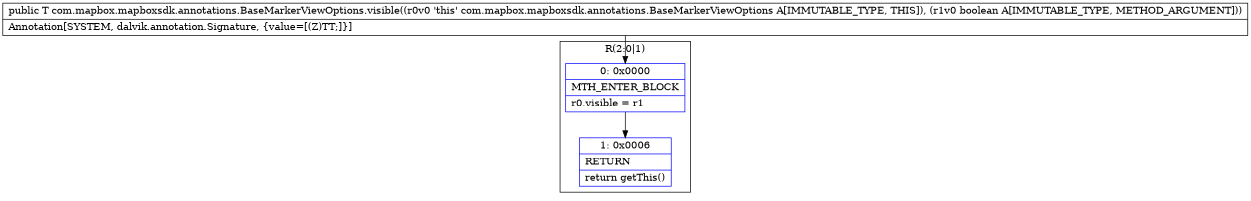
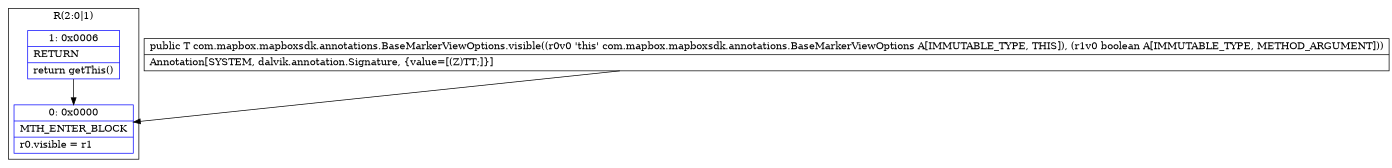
(625, 121) -> (74, 88)
